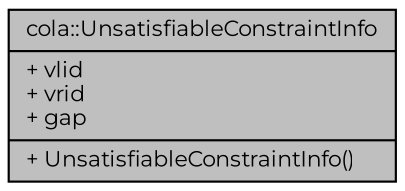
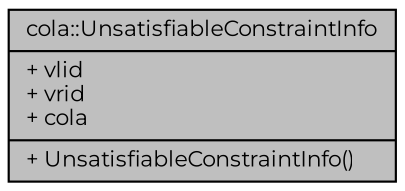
(57, 119) -> (58, 119)
